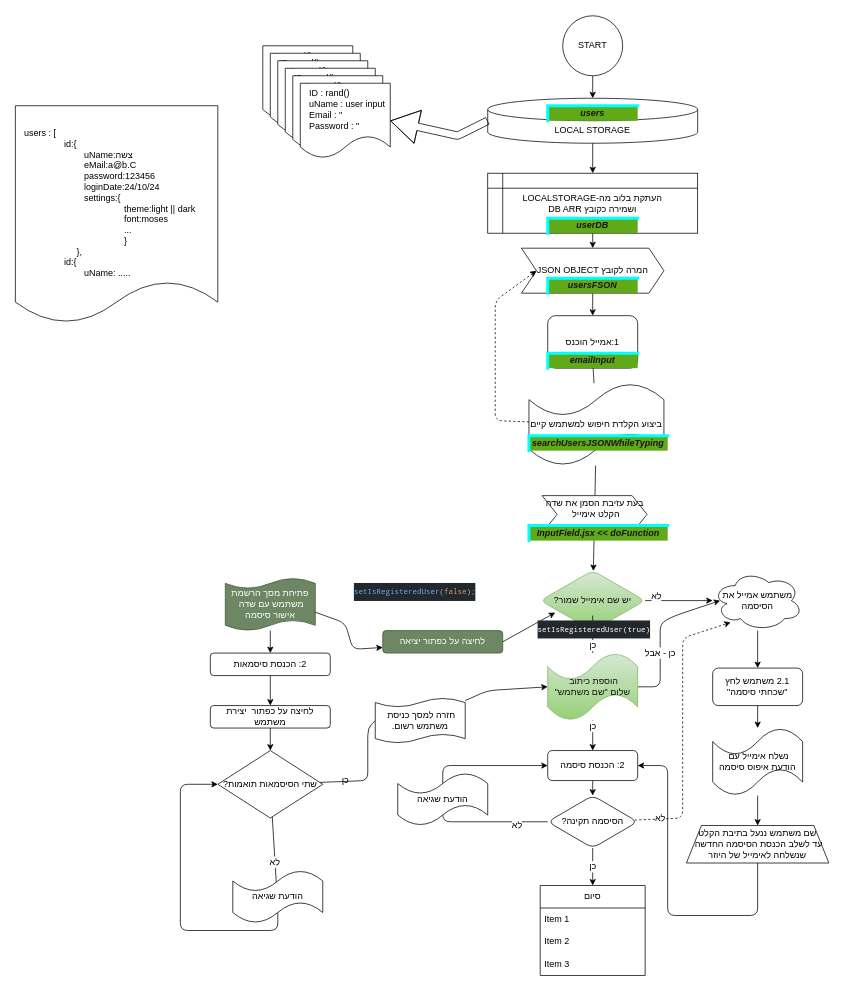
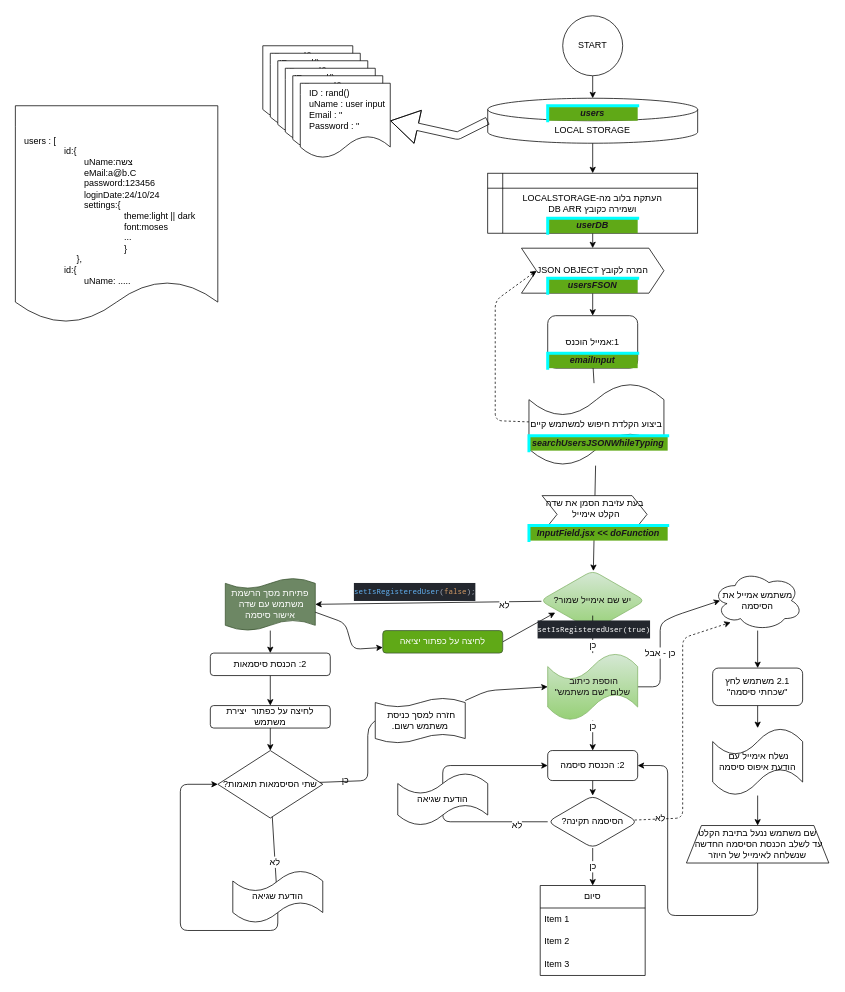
(117, 203) -> (117, 210)
(677, 600) -> (451, 602)
(443, 642) -> (443, 642)
